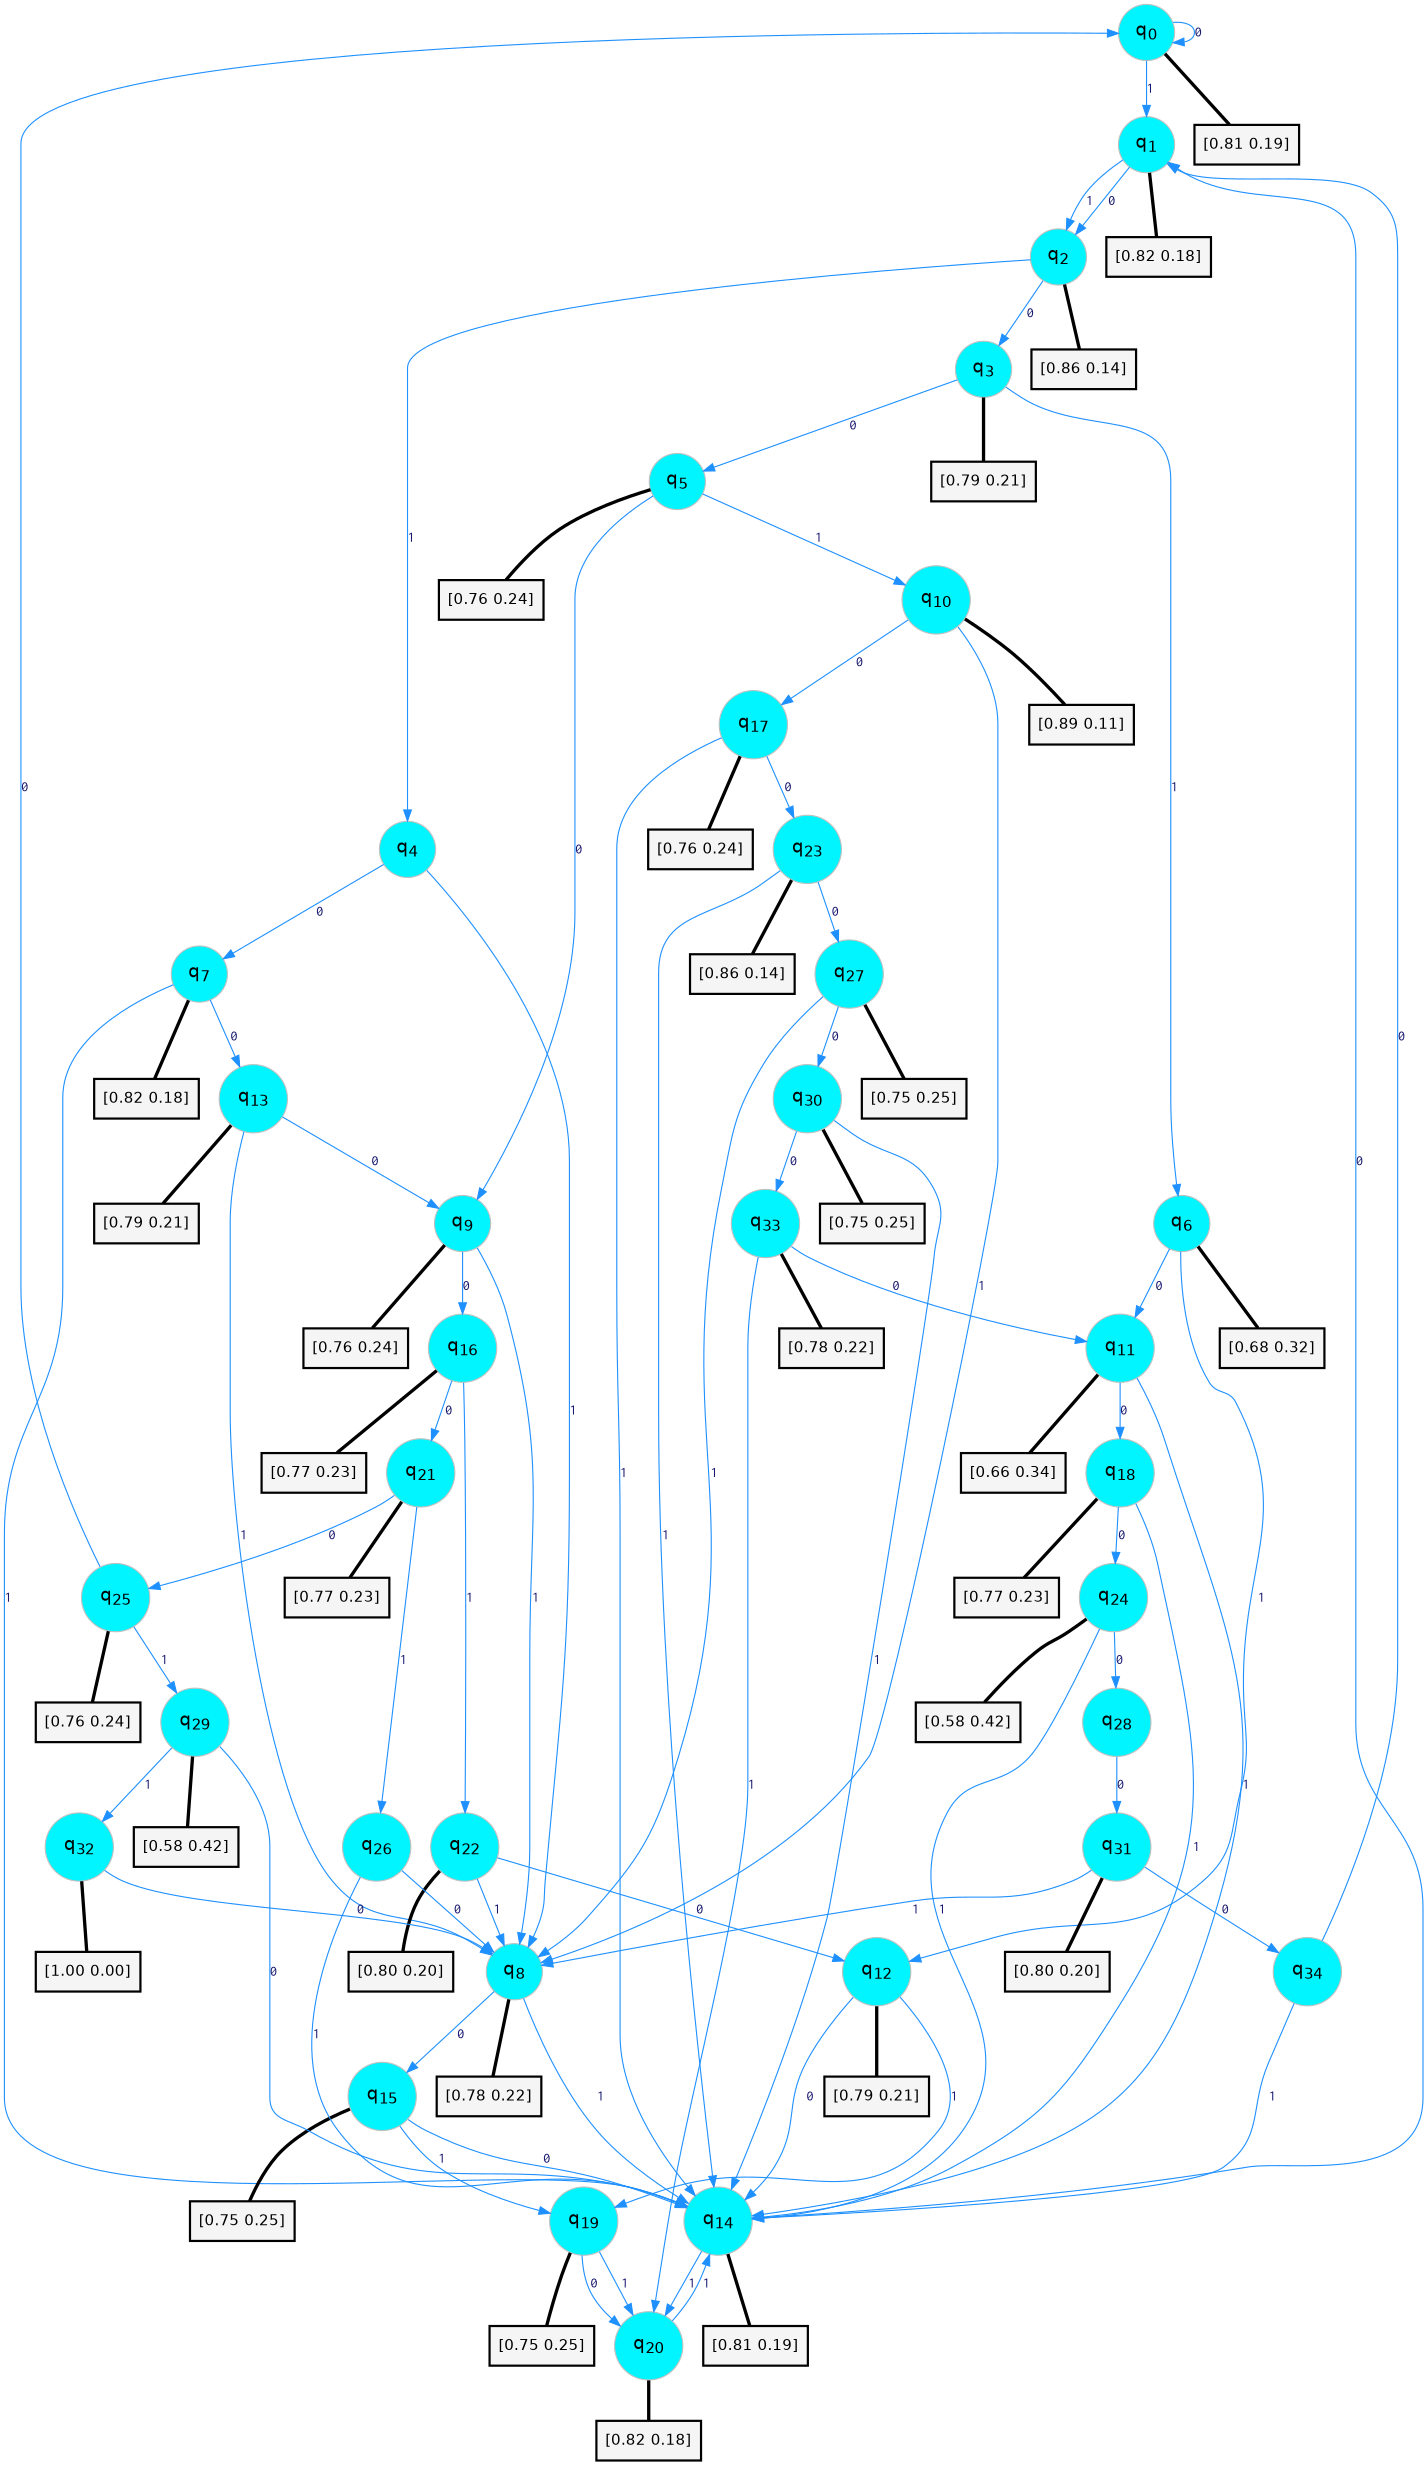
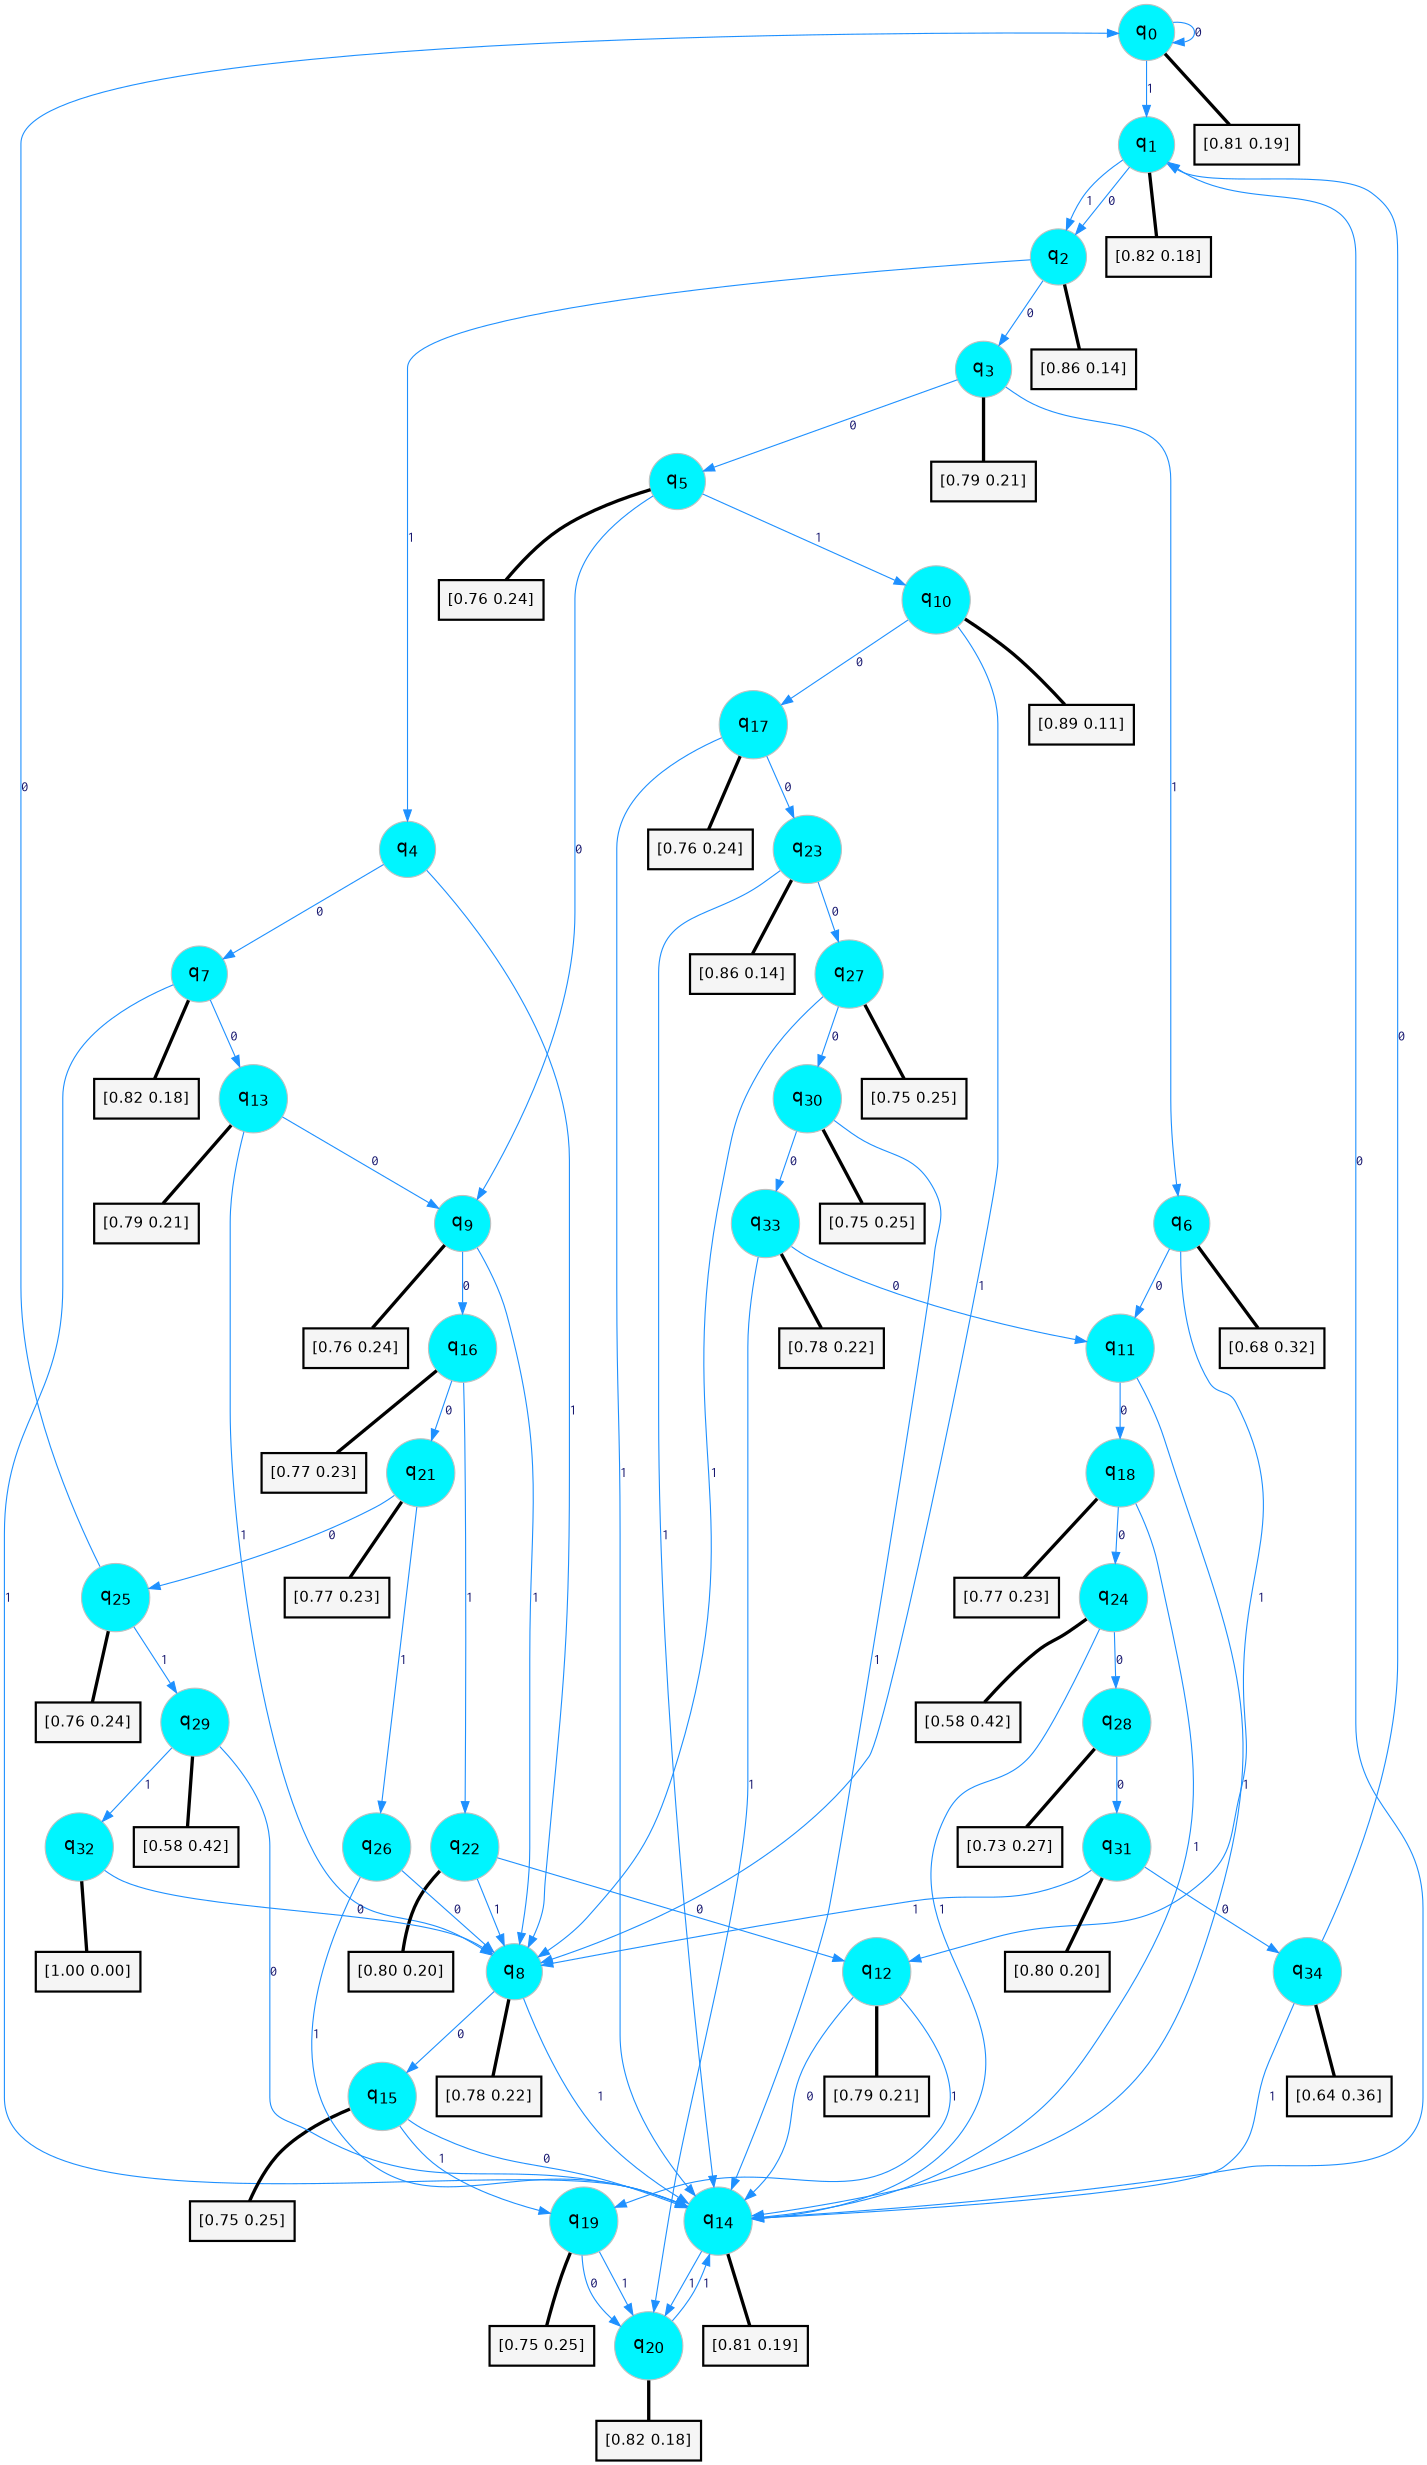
(1013, 1473) -> none
none -> (1010, 1847)
none -> (1339, 2096)
